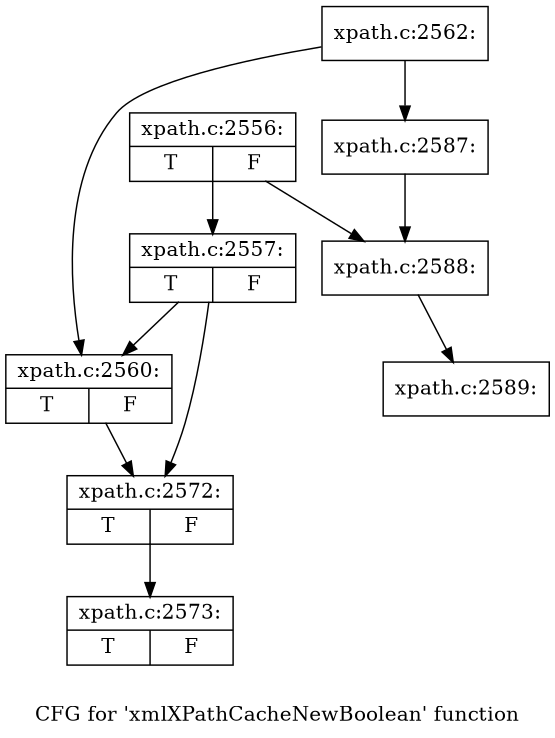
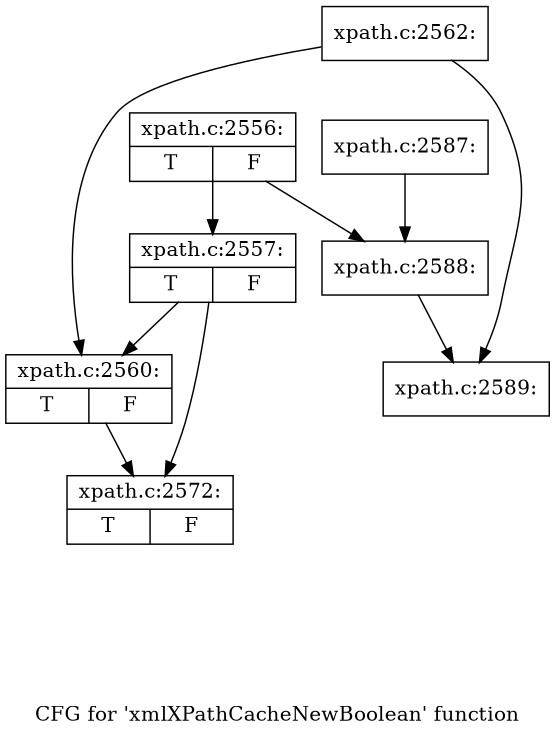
(405, 83) -> (521, 195)
(150, 631) -> none
